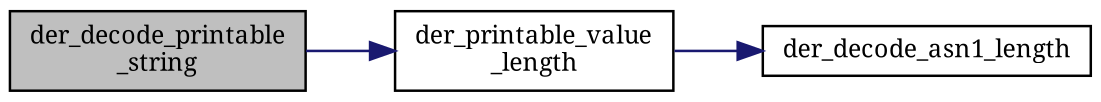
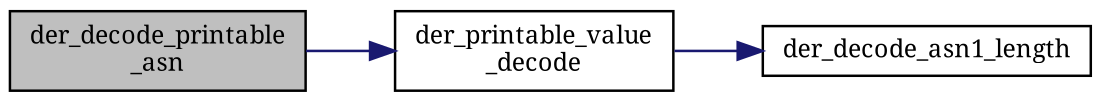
(158, 51) -> (158, 51)
(534, 51) -> (534, 51)
